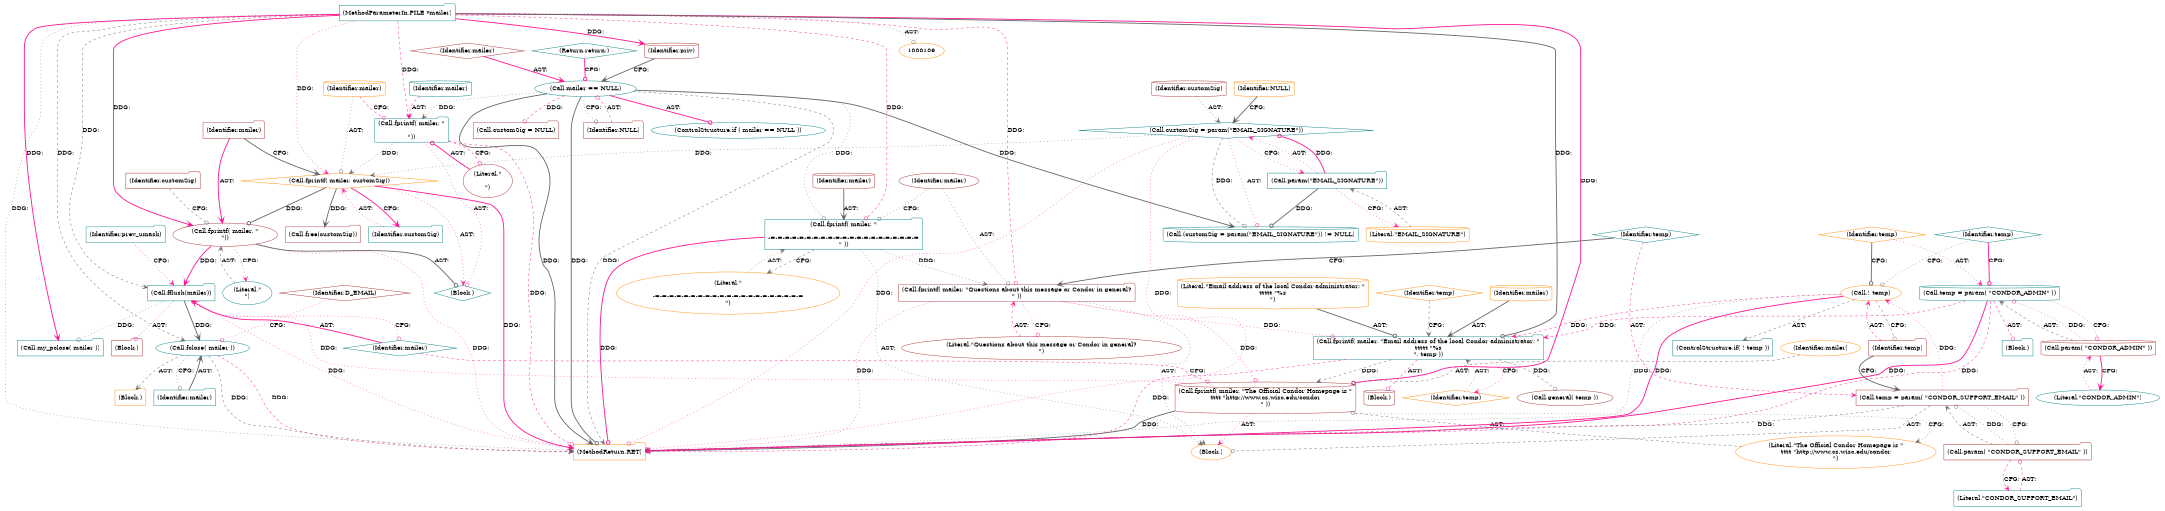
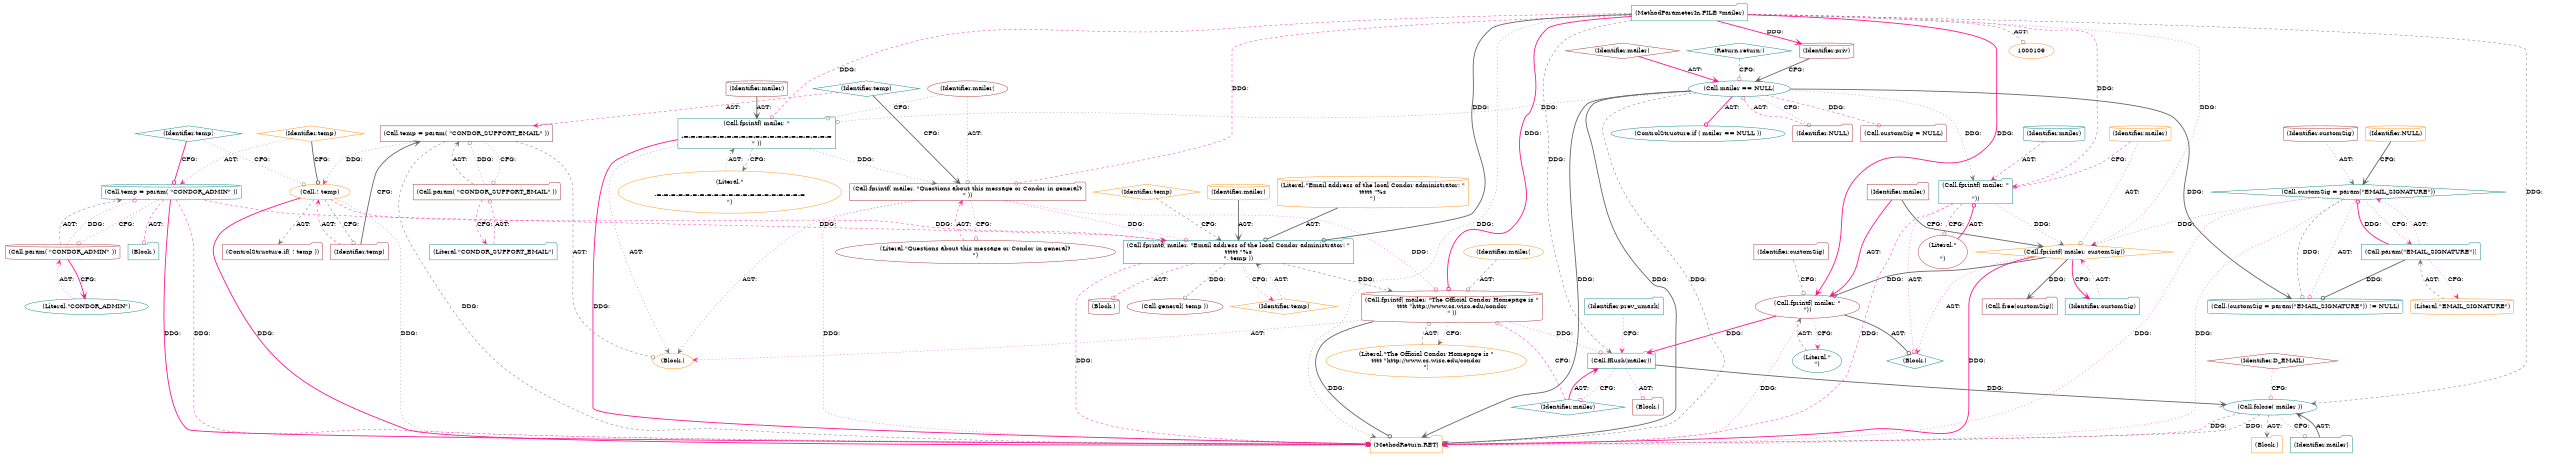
(686, 15) -> (1887, 19)
(585, 68) -> (1739, 68)
(60, 348) -> none
(1723, 348) -> (273, 252)
(374, 394) -> none
